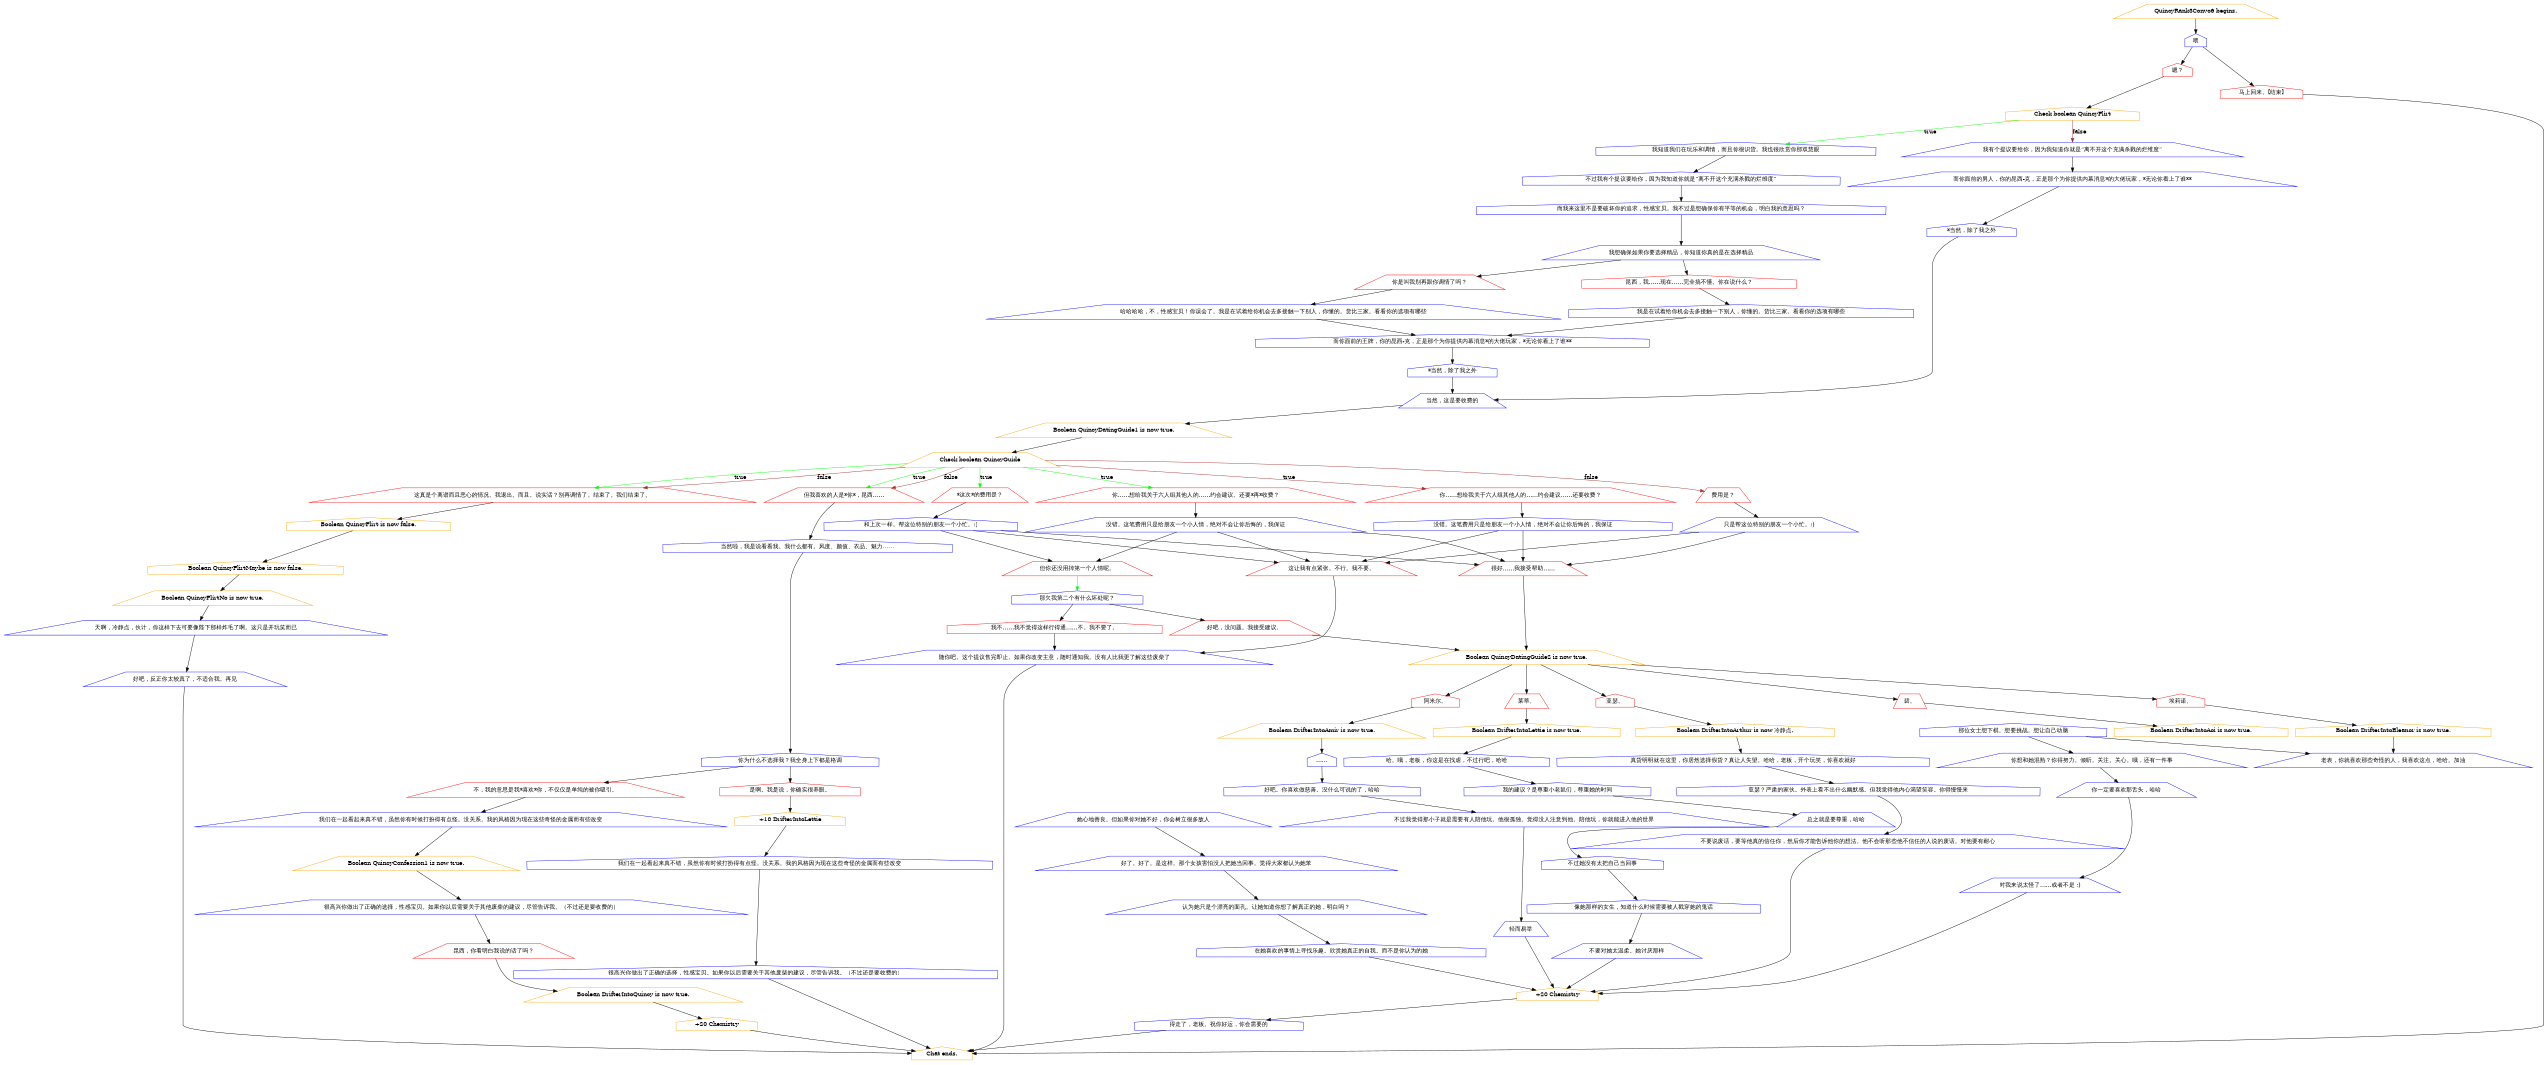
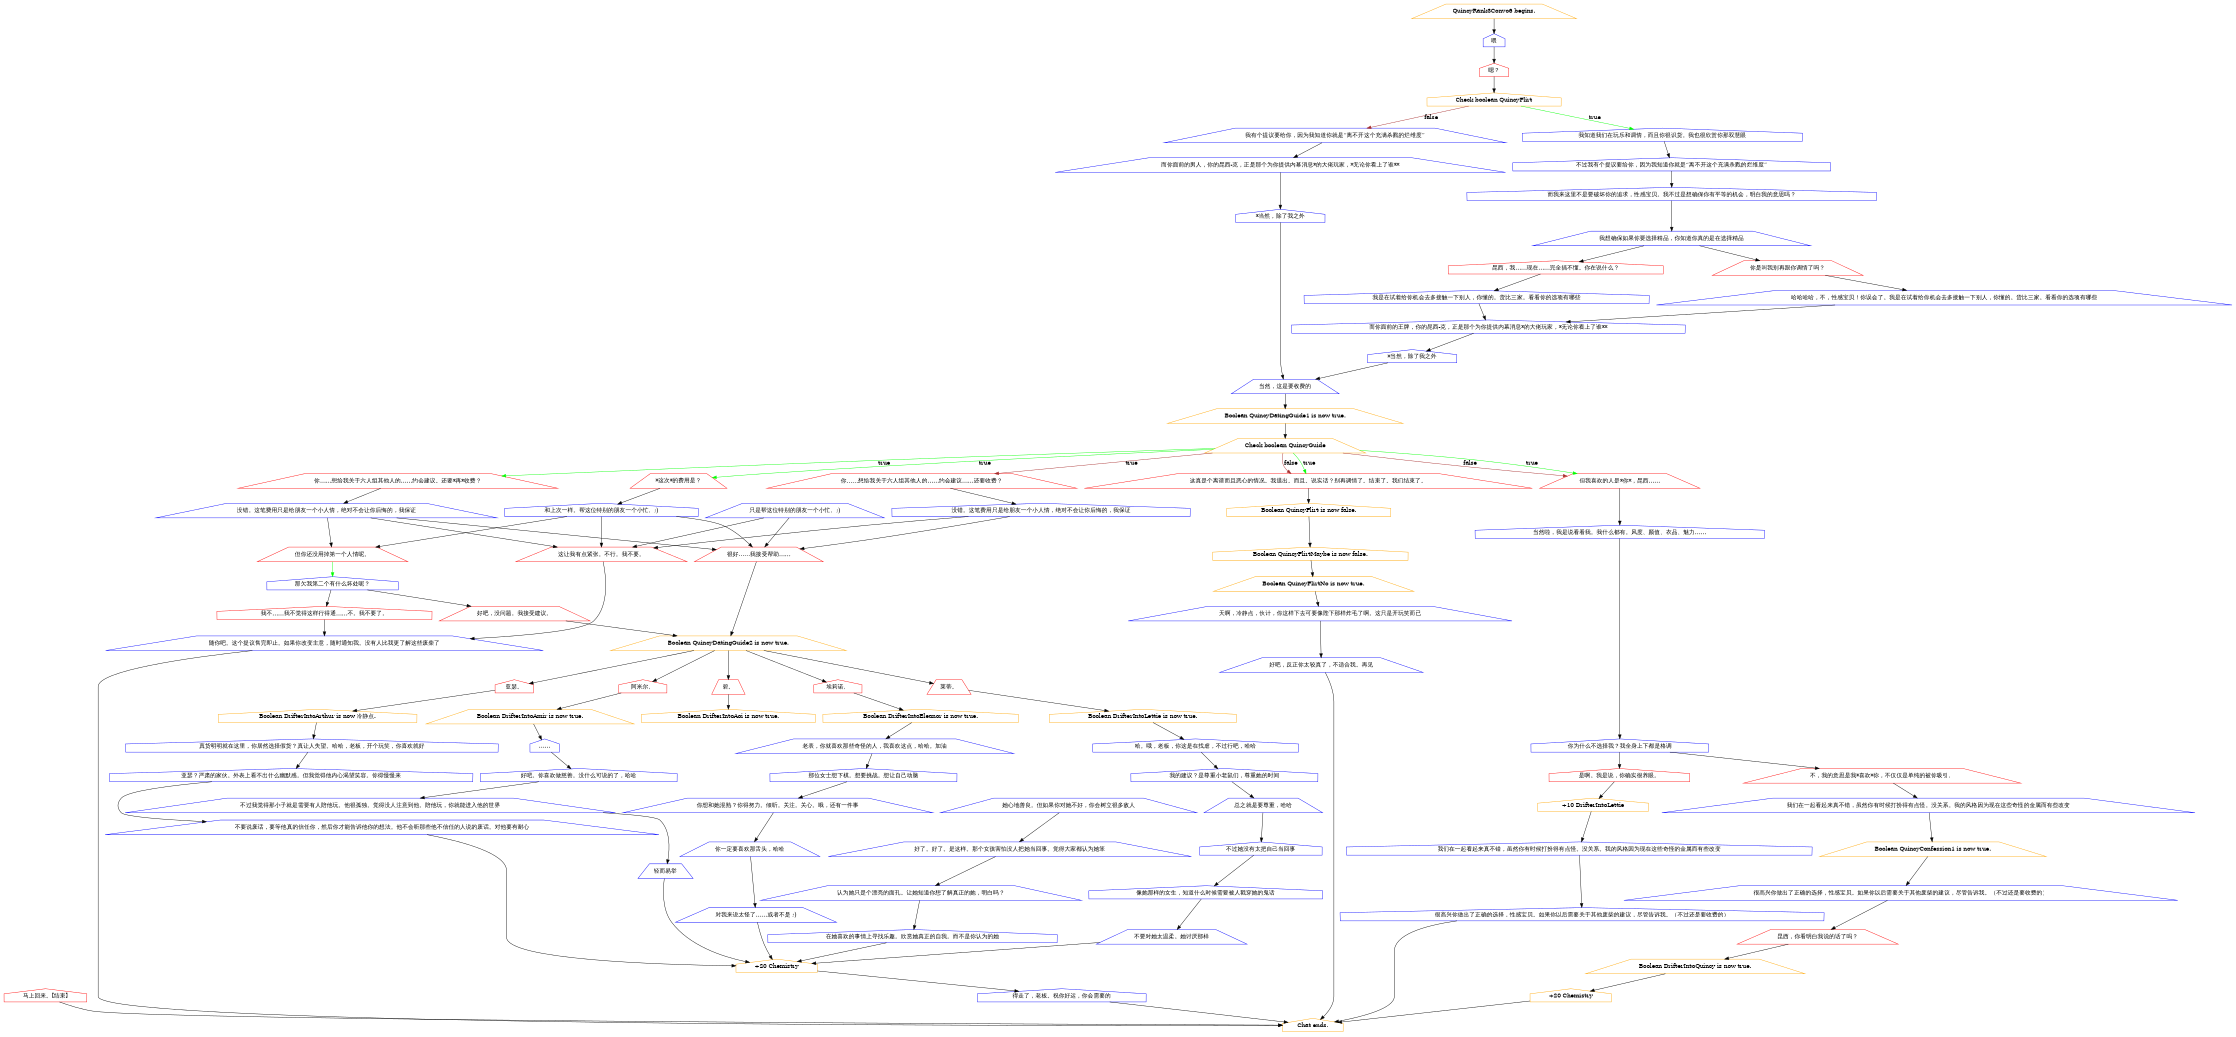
(2227, 65) -> none
(1723, 495) -> none
(2196, 745) -> (870, 759)
